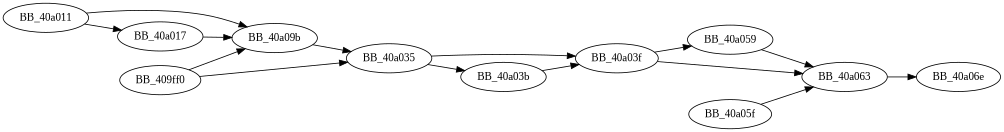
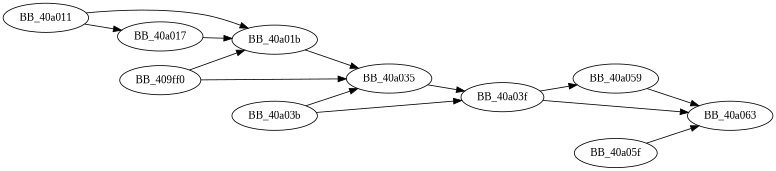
(275, 38) -> (275, 40)
(442, 67) -> (328, 98)
(958, 77) -> none
